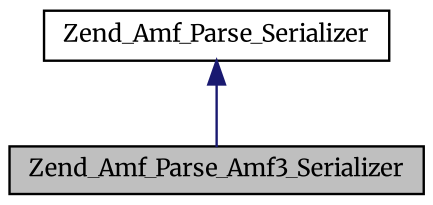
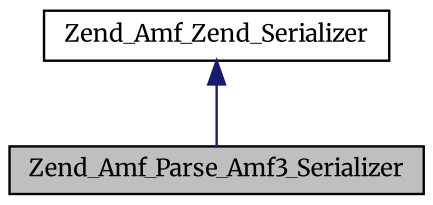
(217, 36) -> (217, 36)
